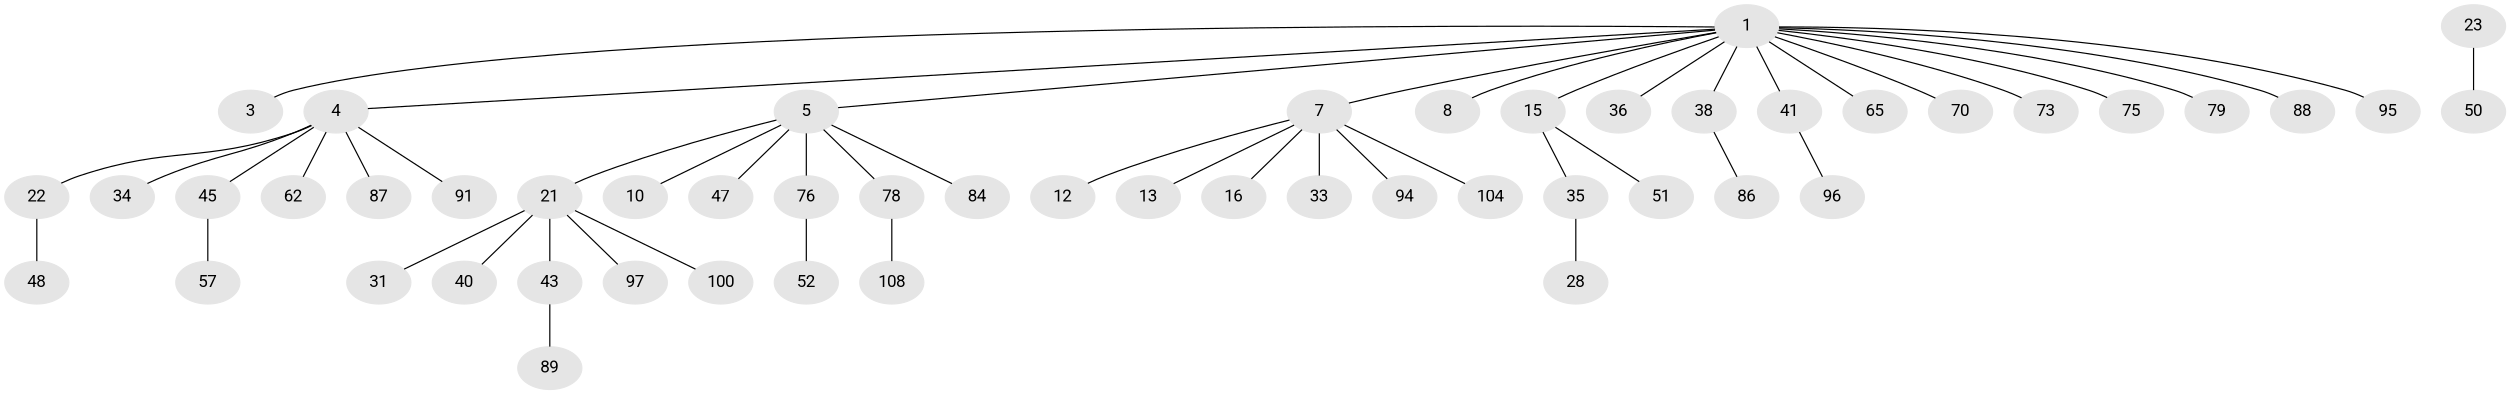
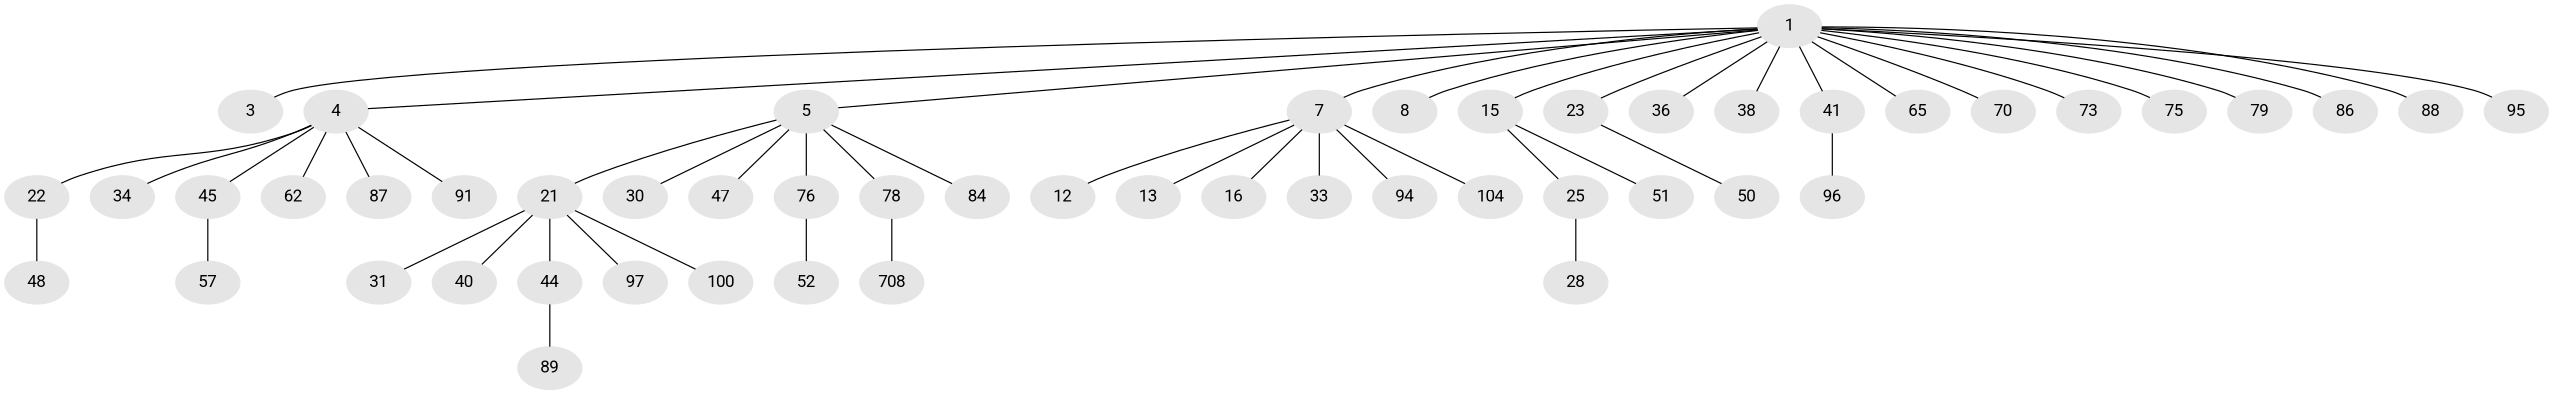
none -> (1681, 66)
(1725, 154) -> (2149, 57)
(635, 197) -> (635, 197)
(1576, 197) -> (1576, 197)
(550, 283) -> (550, 283)
(892, 283) -> (892, 283)
